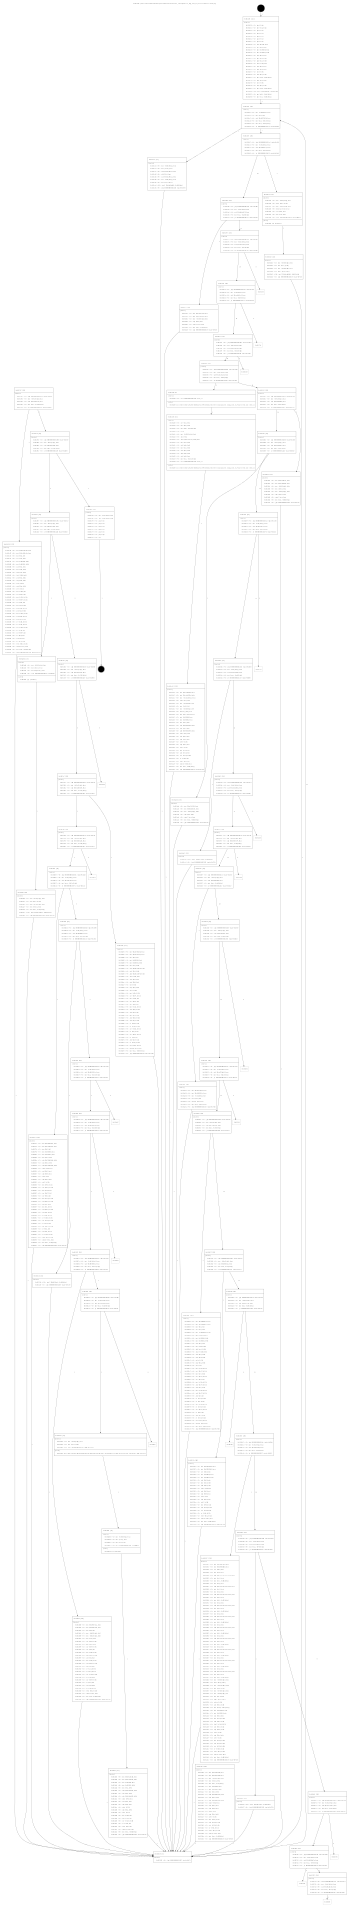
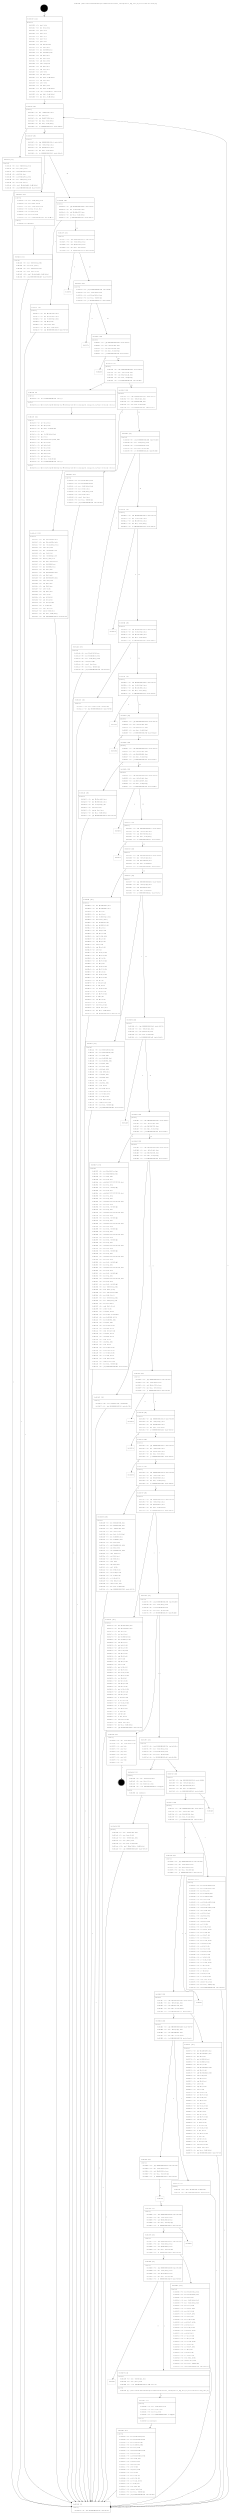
(90, 1095) -> (161, 2203)
none -> (156, 1475)
